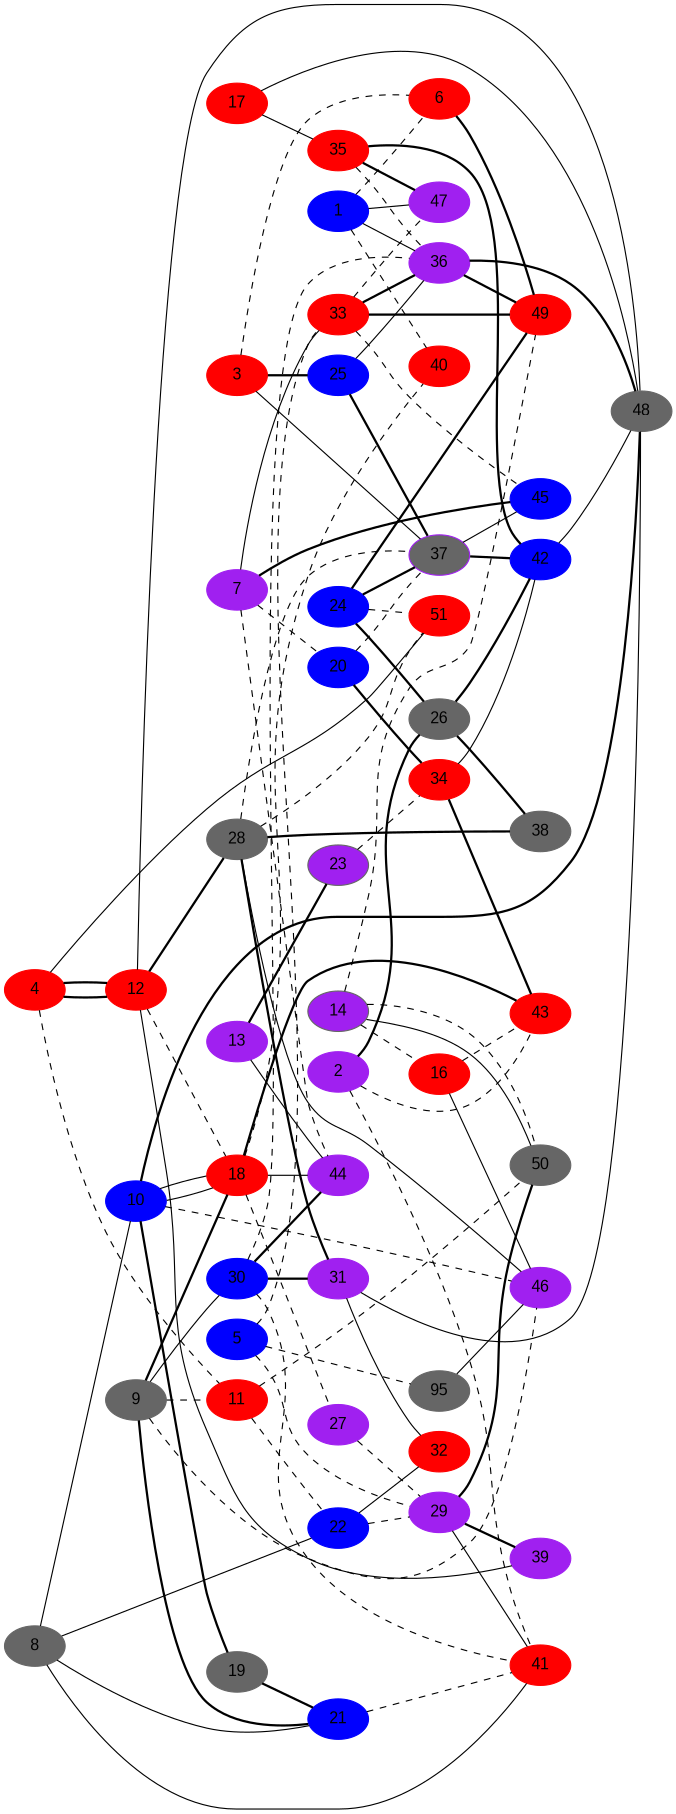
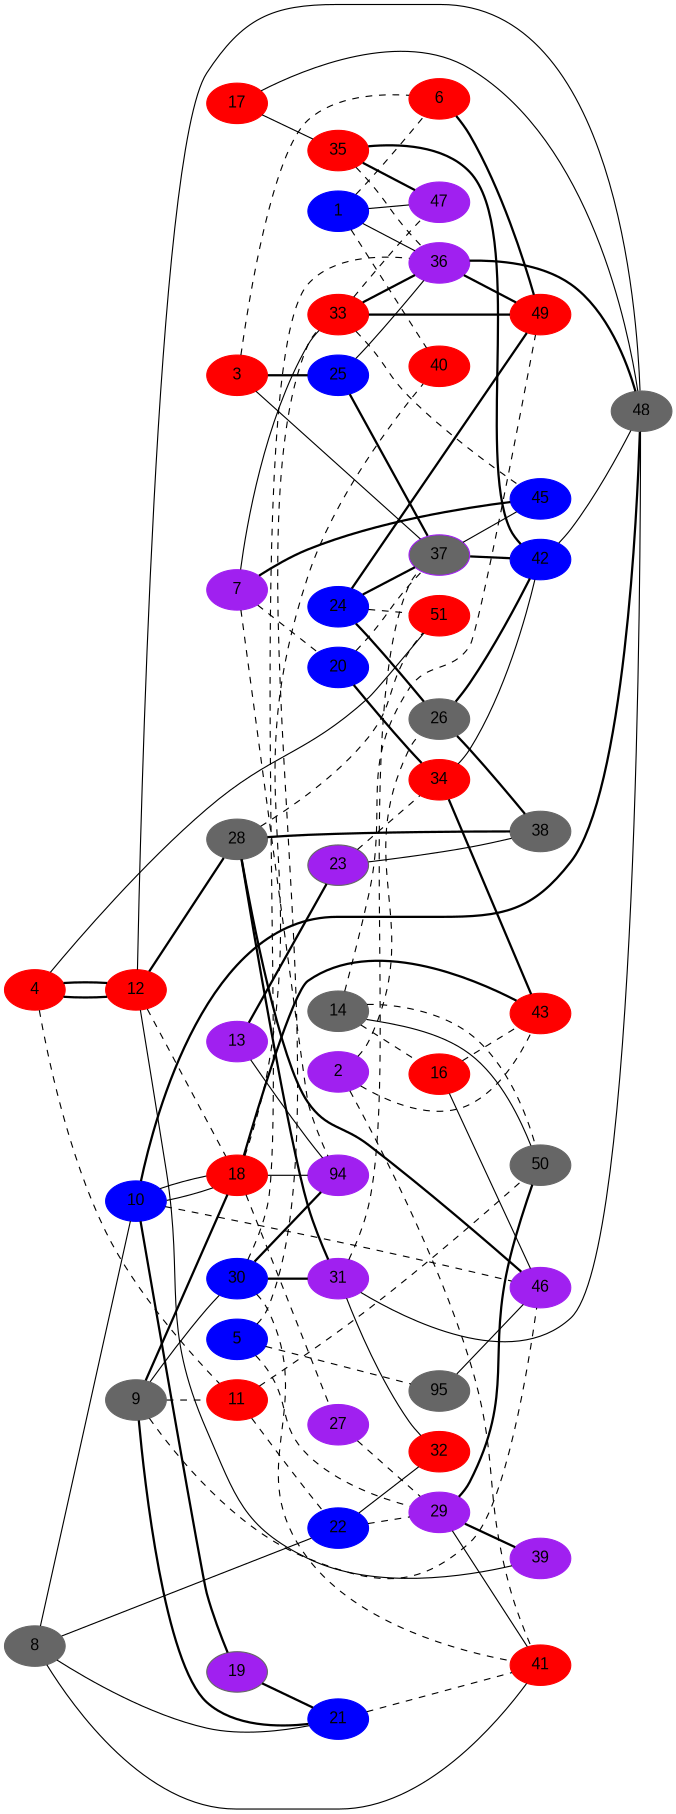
(288, 608) -> (380, 931)
none -> (440, 852)
(389, 896) -> (389, 896)
(338, 1011) -> (338, 1011)
(324, 1119) -> (324, 1119)
(338, 1175) -> (338, 1175)
(237, 1672) -> (237, 1672)
